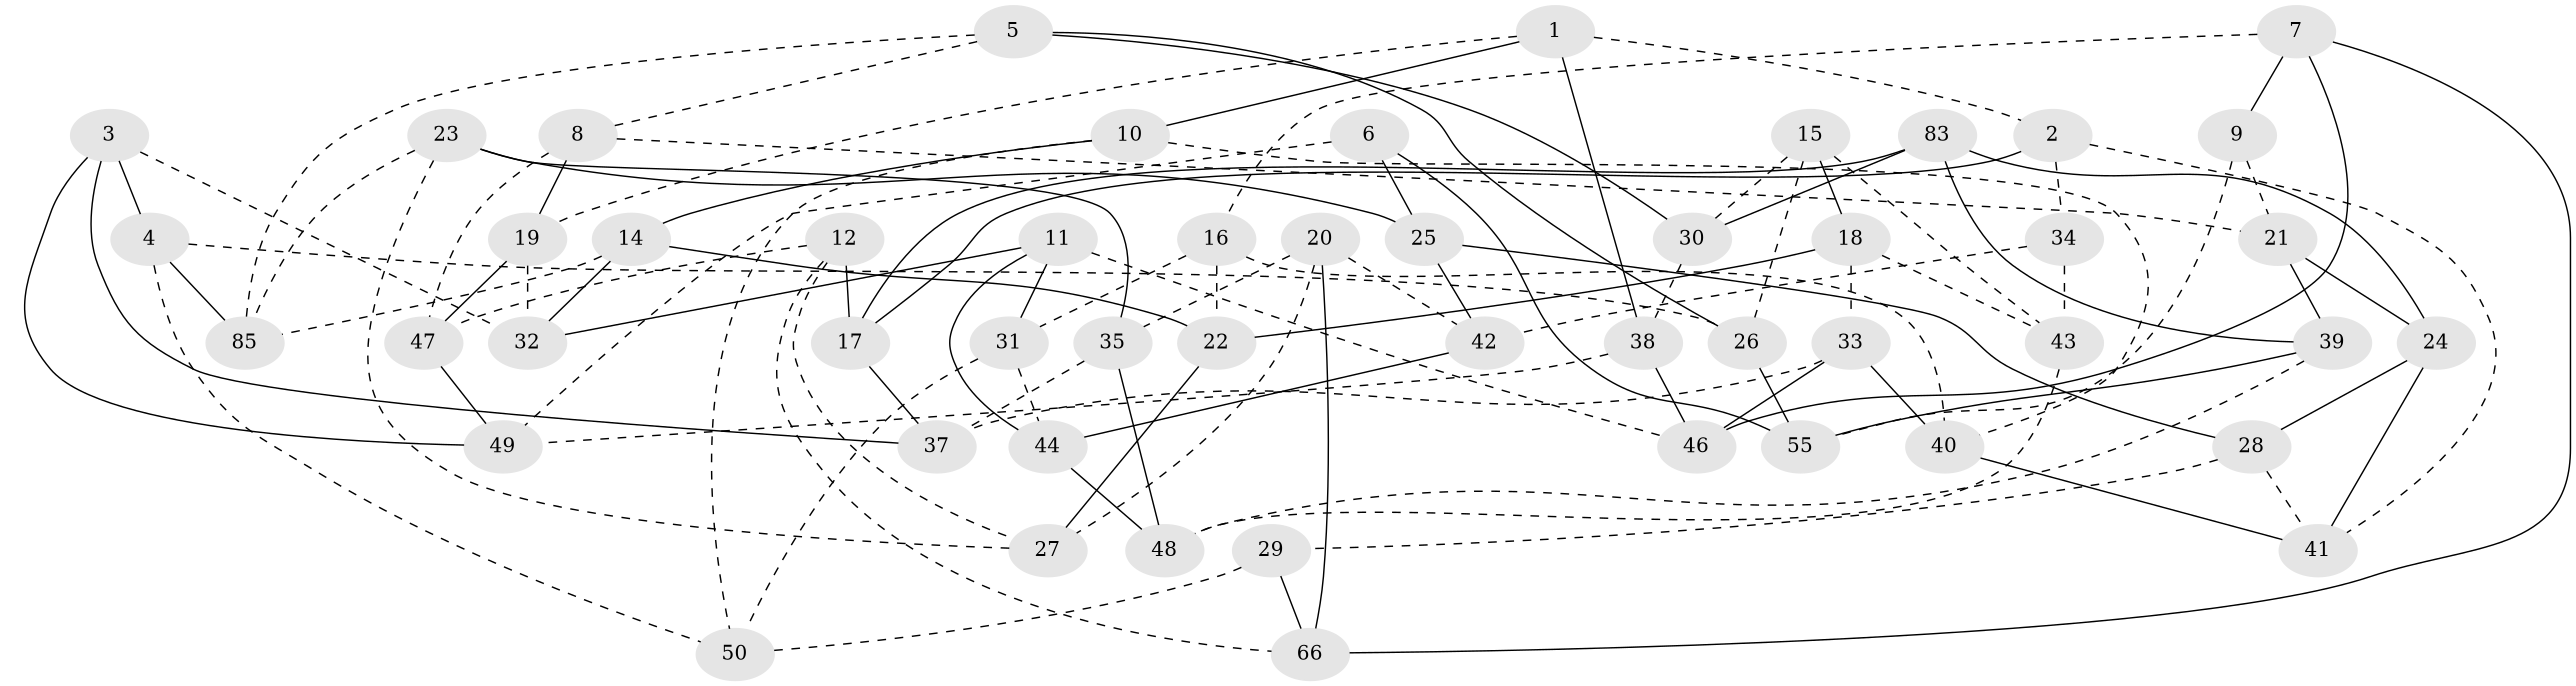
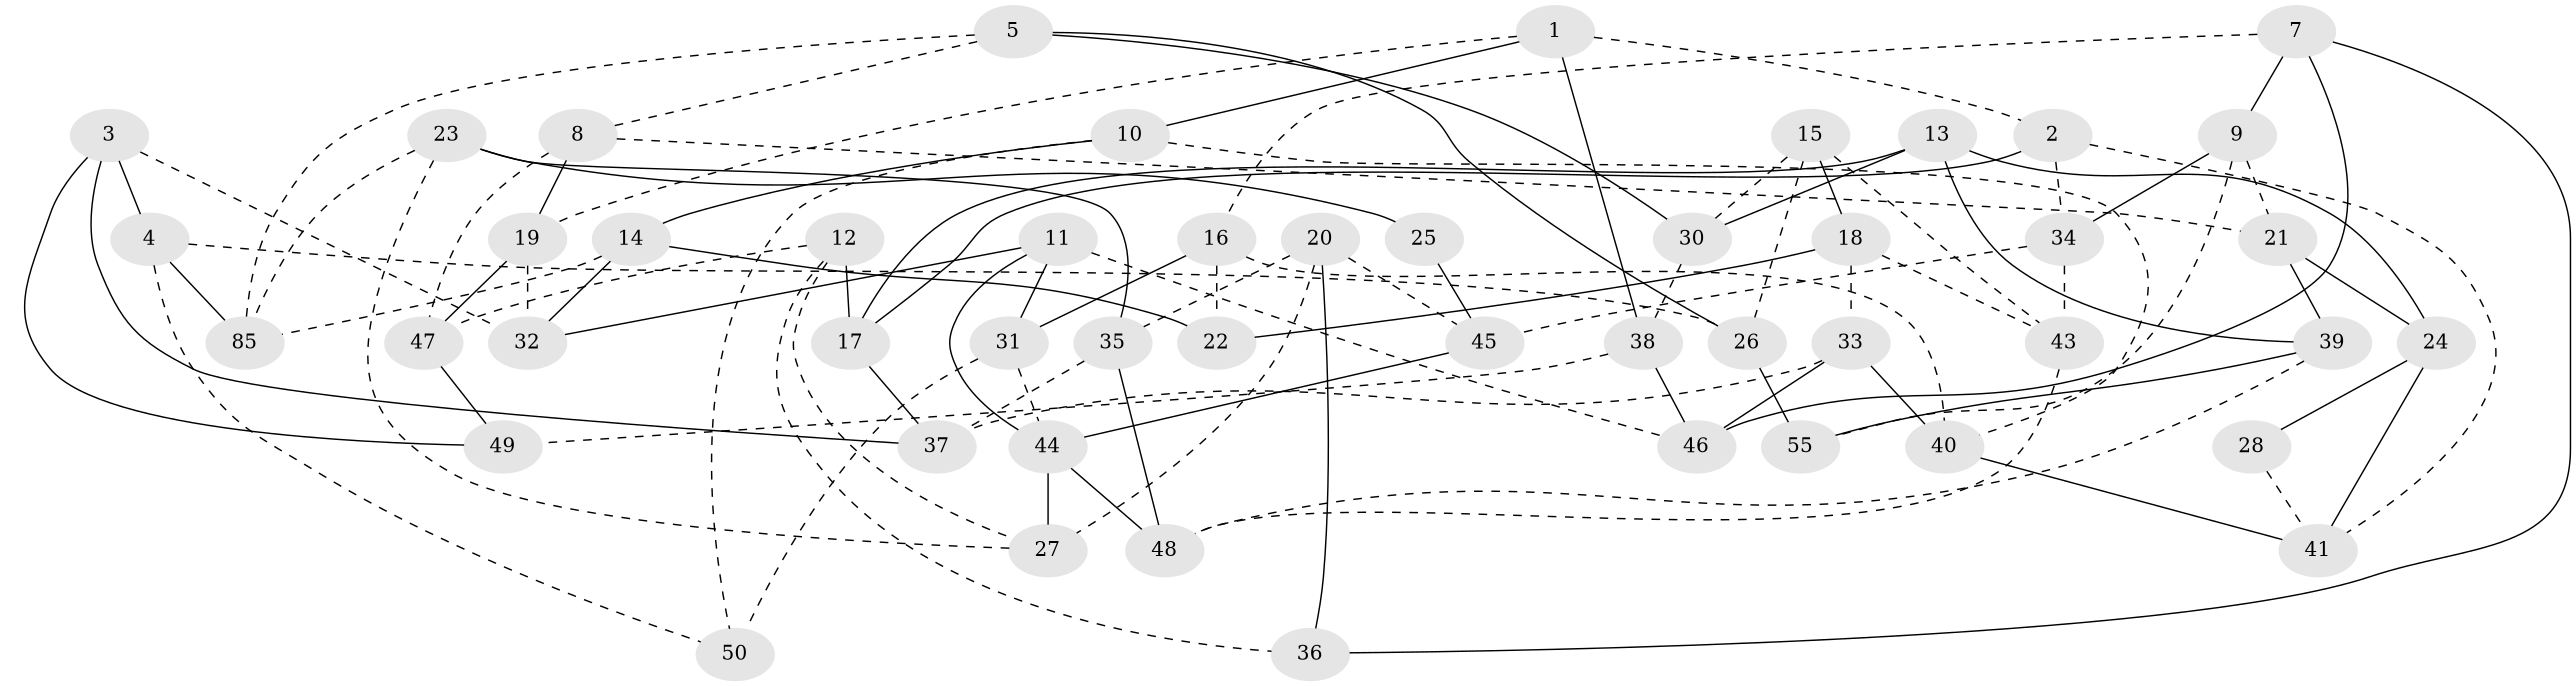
(1370, 136) -> none
(1938, 136) -> (1938, 136)
none -> (2151, 187)
(1113, 291) -> (1113, 291)
(1910, 310) -> none
(1485, 343) -> (1485, 343)
(1129, 451) -> (1048, 499)
(1272, 551) -> none
(1310, 655) -> (1310, 655)
